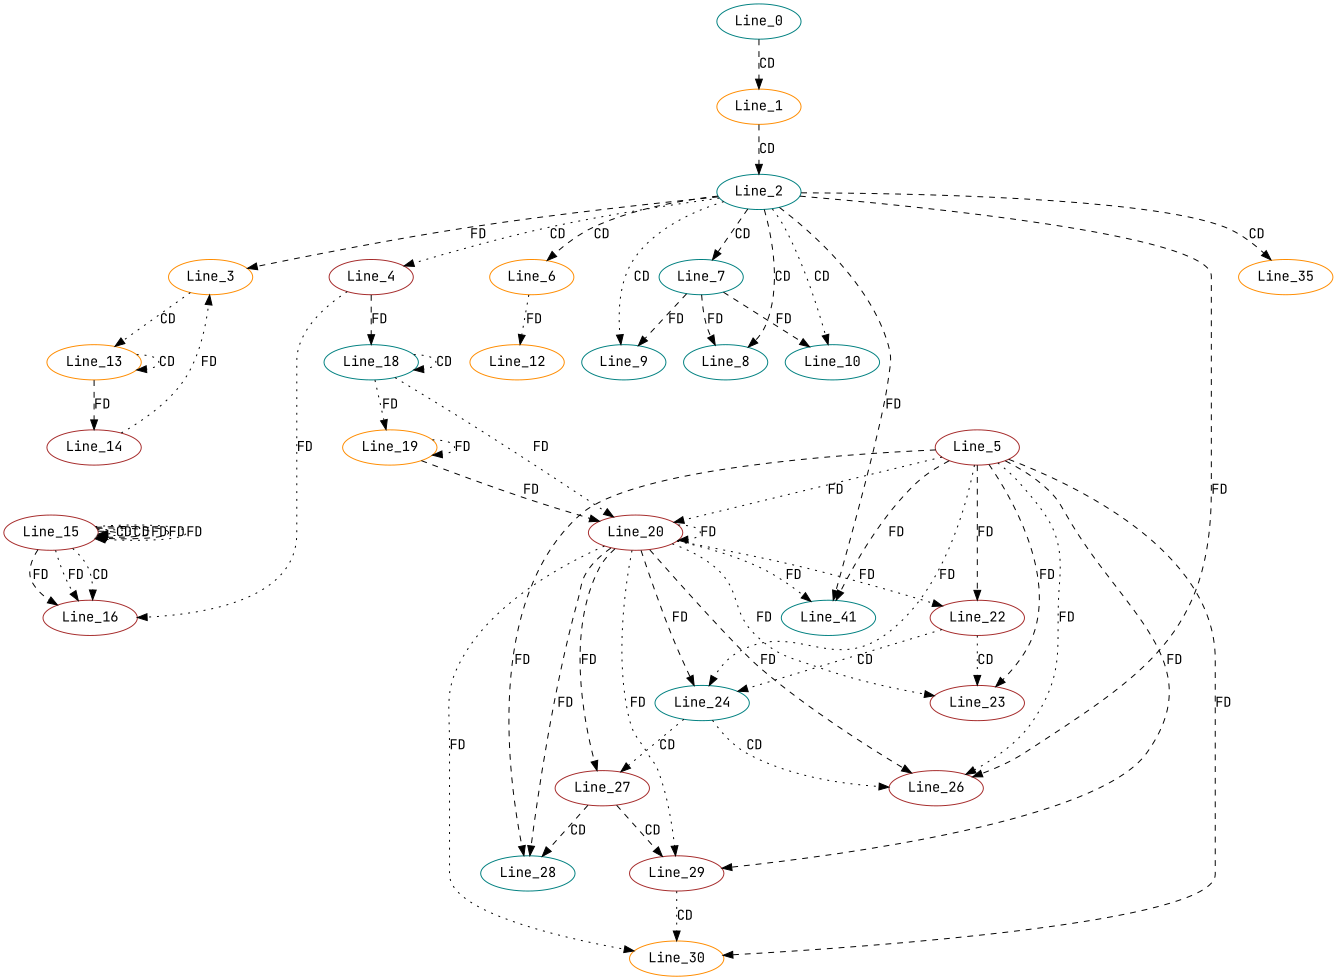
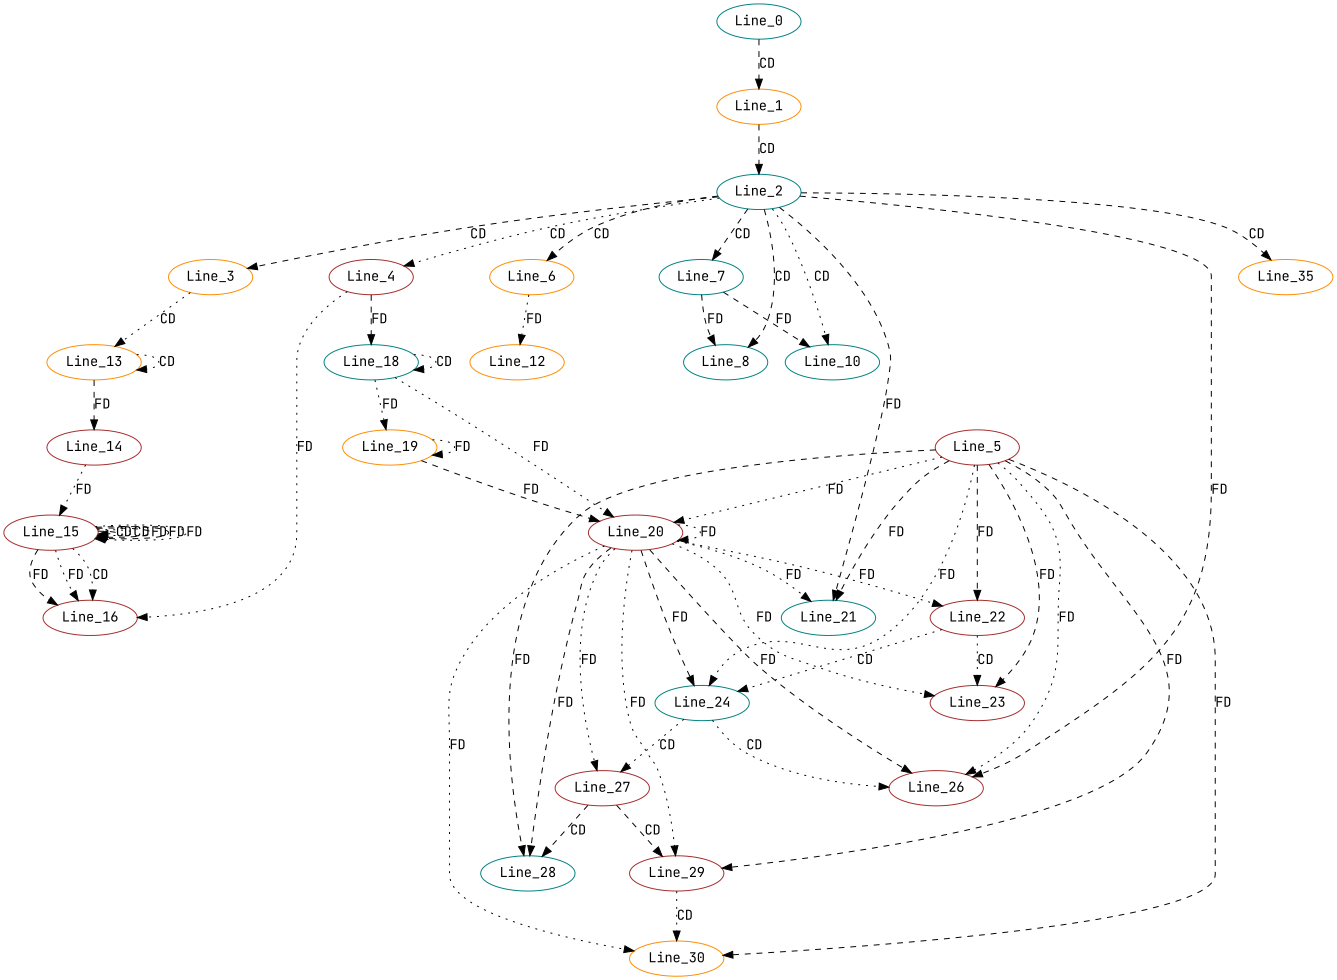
(478, 235) -> (478, 235)
(624, 362) -> none
(183, 381) -> (75, 486)
(828, 618) -> (828, 618)
(580, 651) -> (580, 651)
